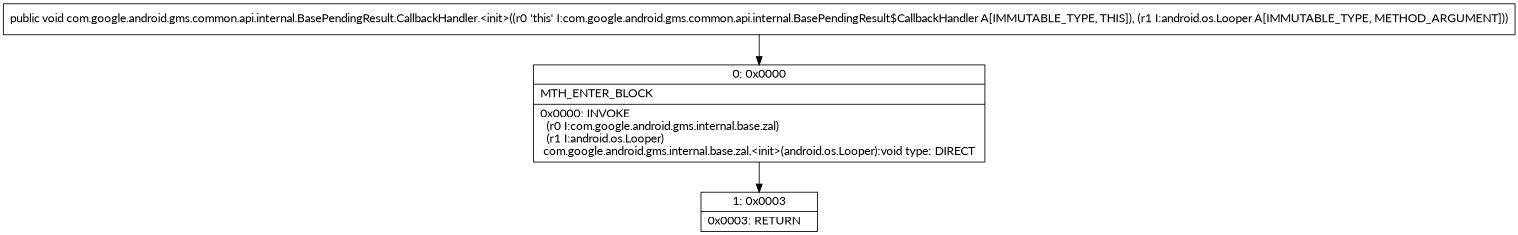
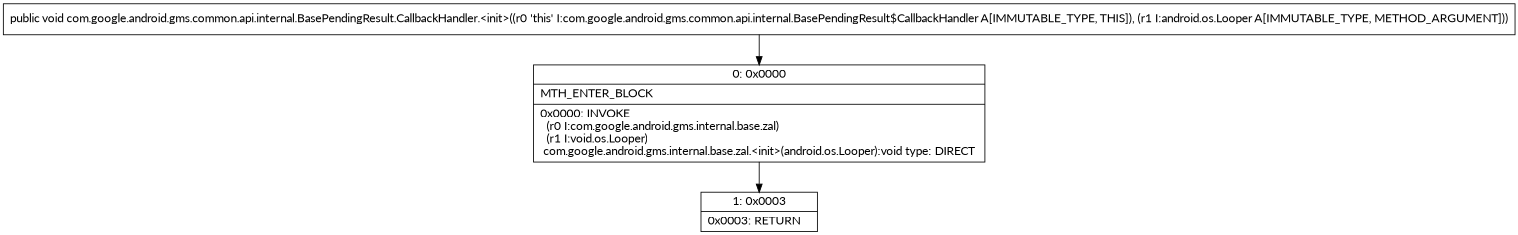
(602, 139) -> (594, 139)
